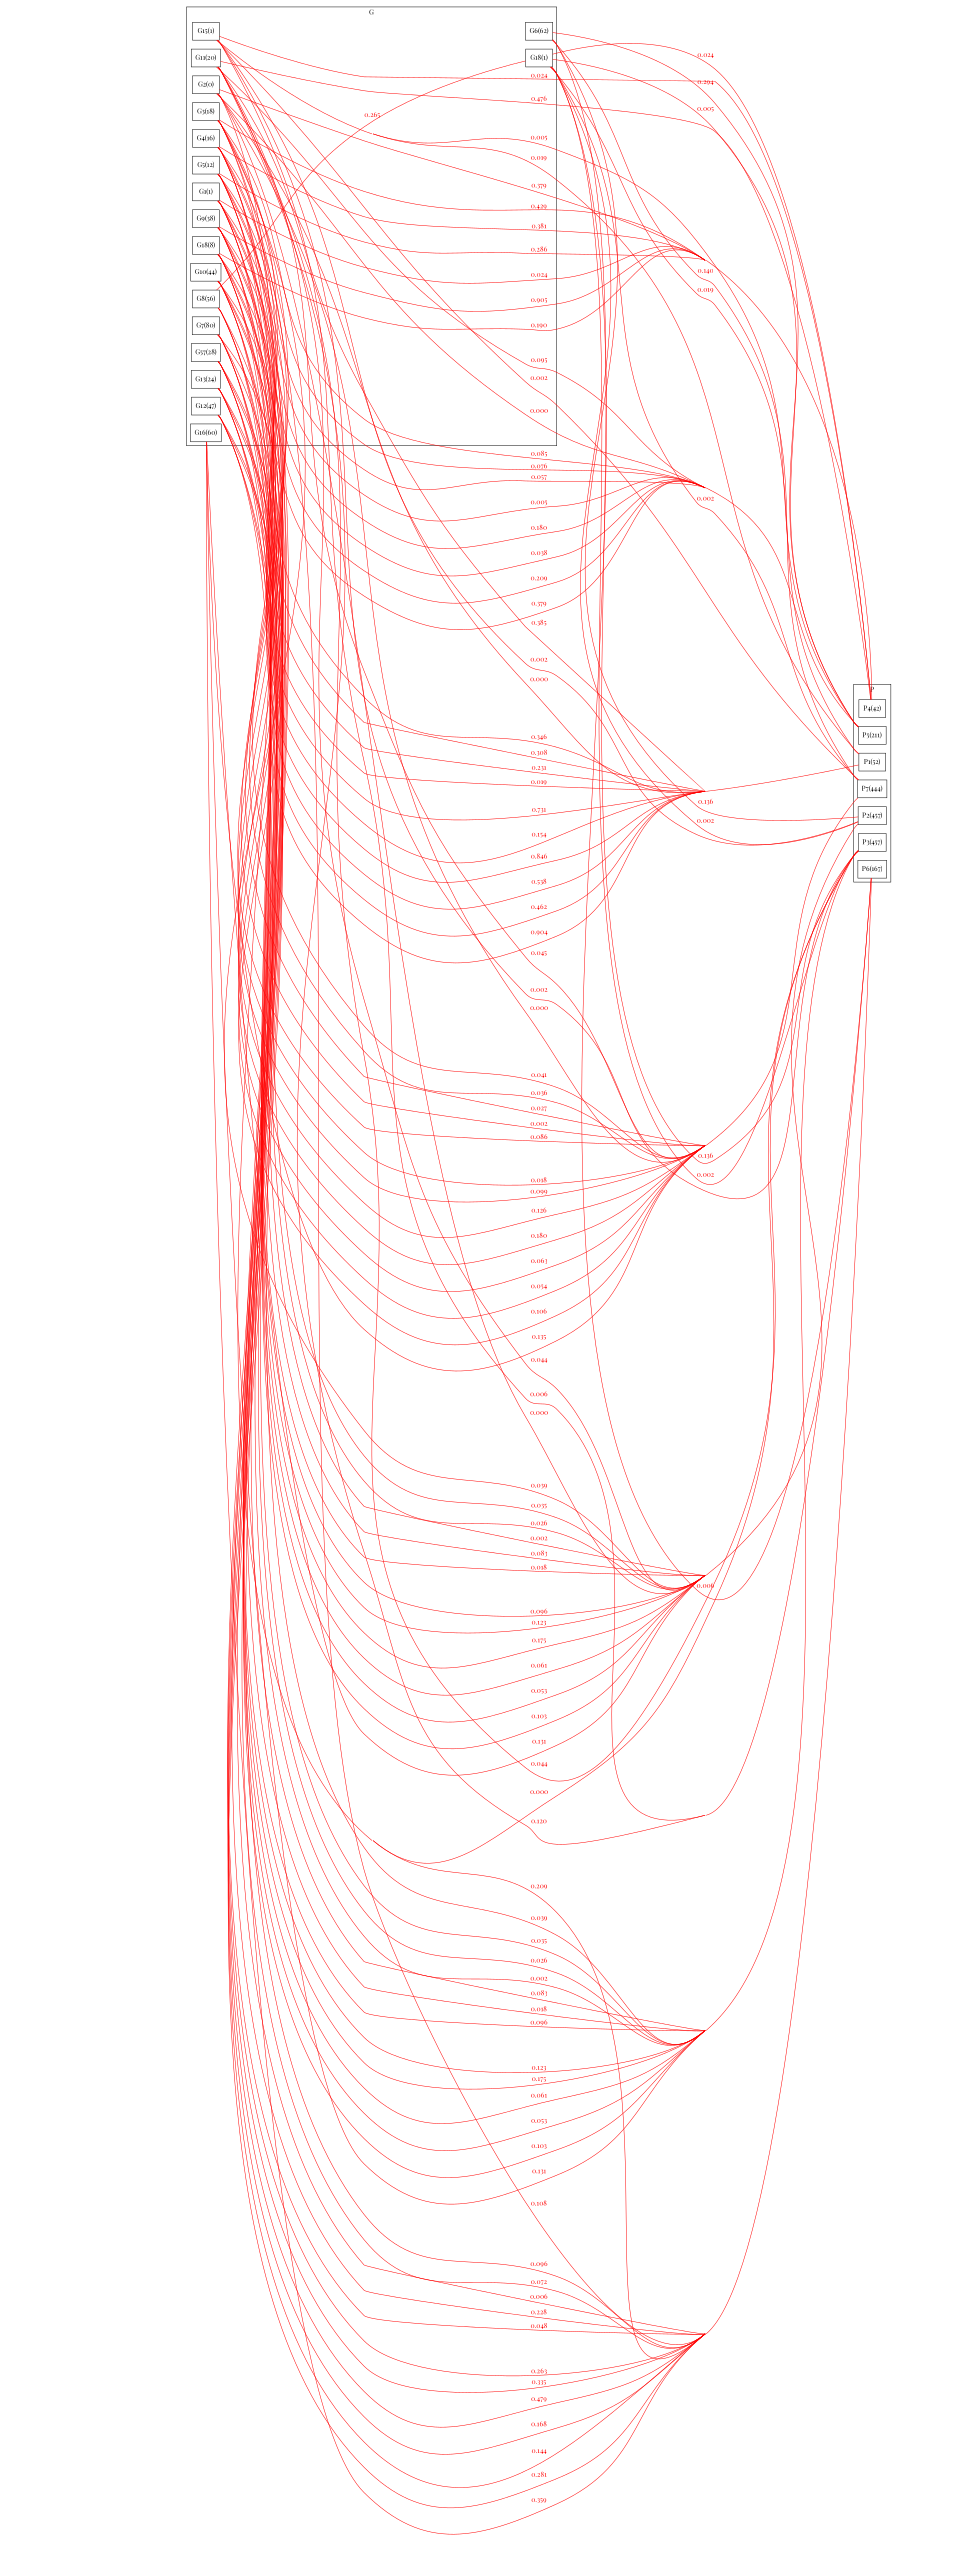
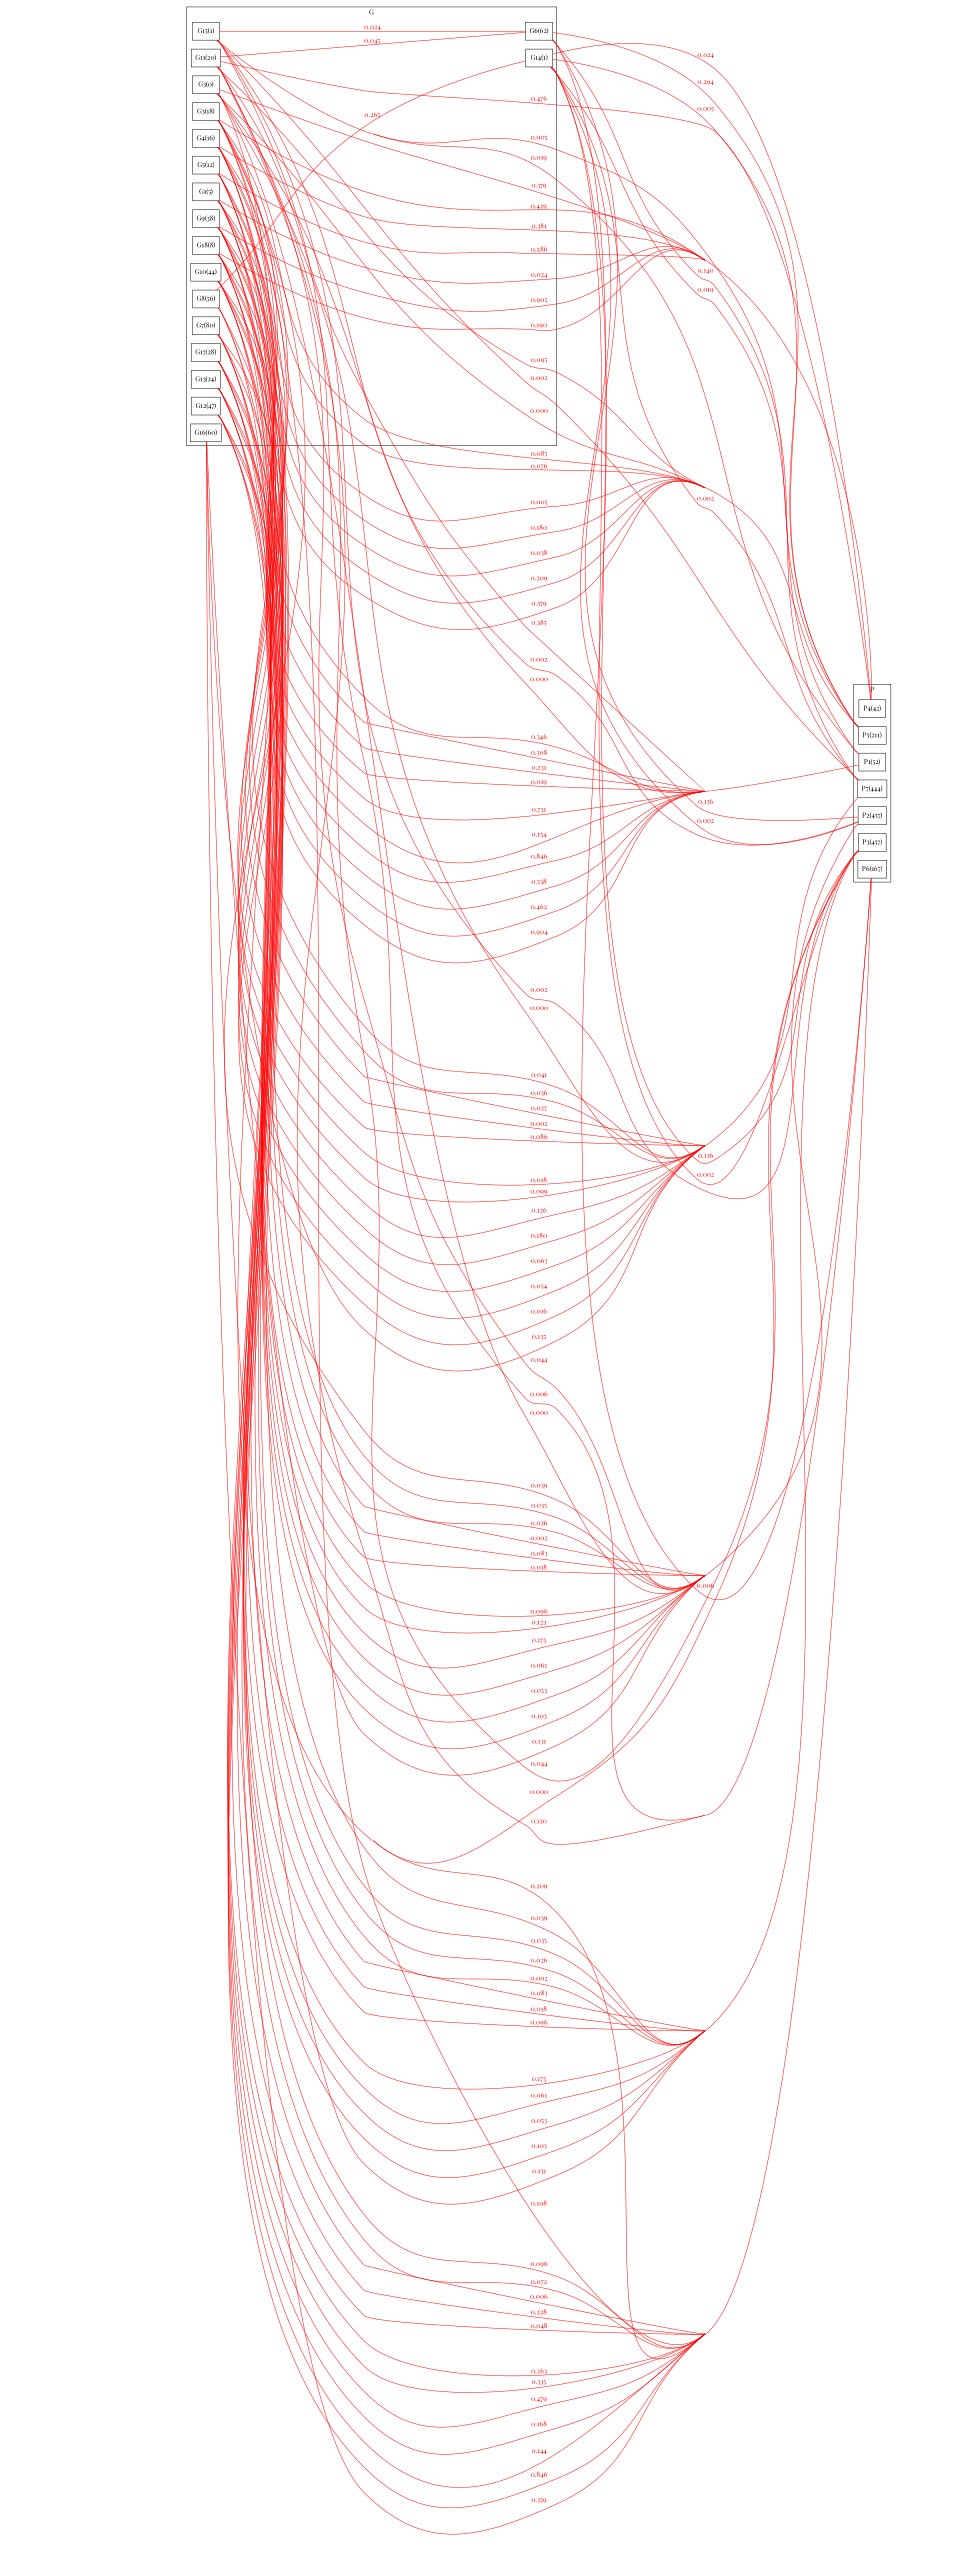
(539, 58) -> (539, 58)
(206, 85) -> (206, 85)
(756, 140) -> (372, 31)
(206, 192) -> (206, 192)
(206, 353) -> (206, 353)
(368, 472) -> none
(374, 697) -> (373, 45)
(255, 1728) -> none
(539, 2475) -> (539, 2475)
